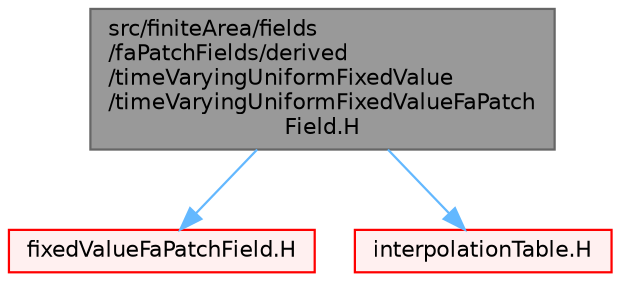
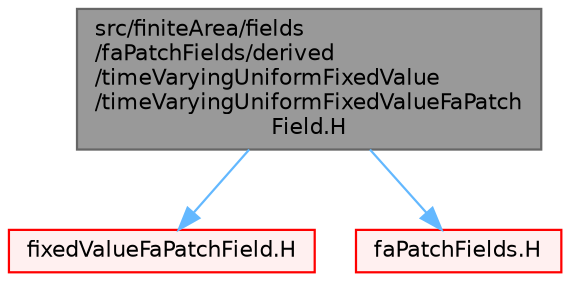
(483, 251) -> (459, 251)
